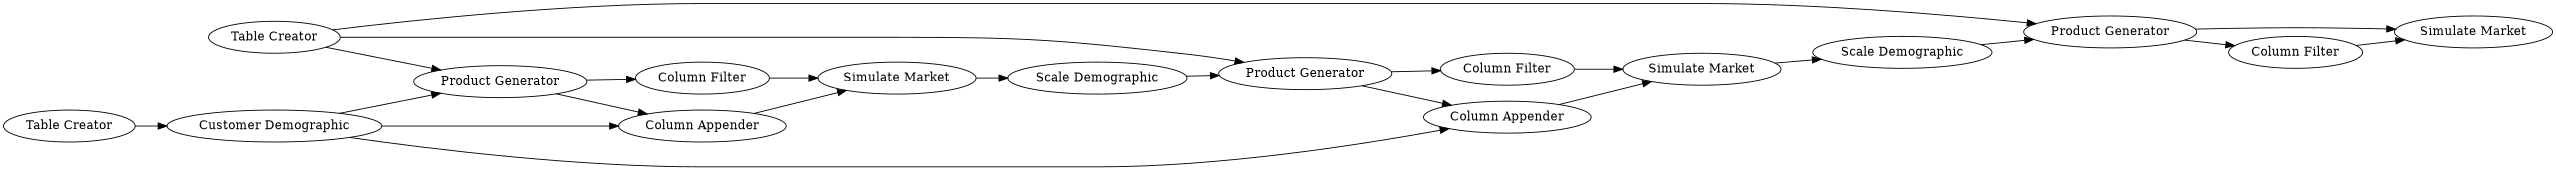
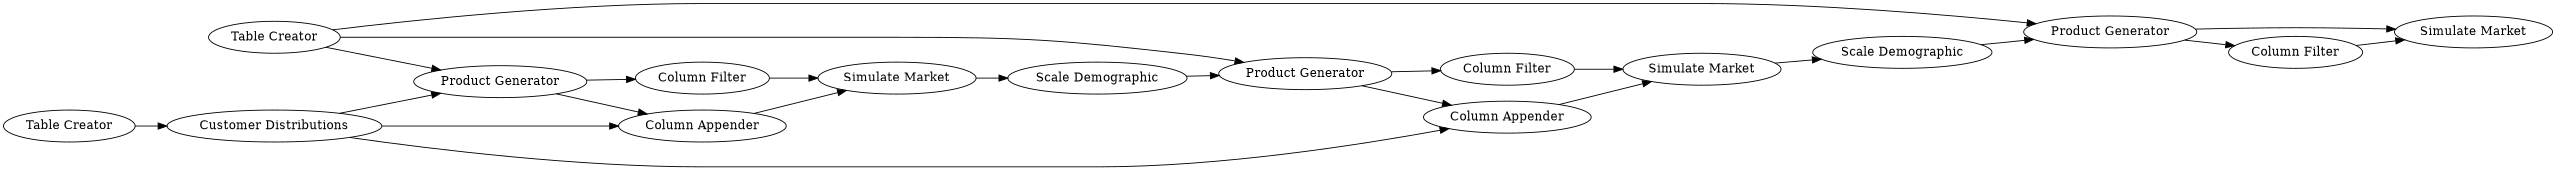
(274, 126) -> (274, 126)
